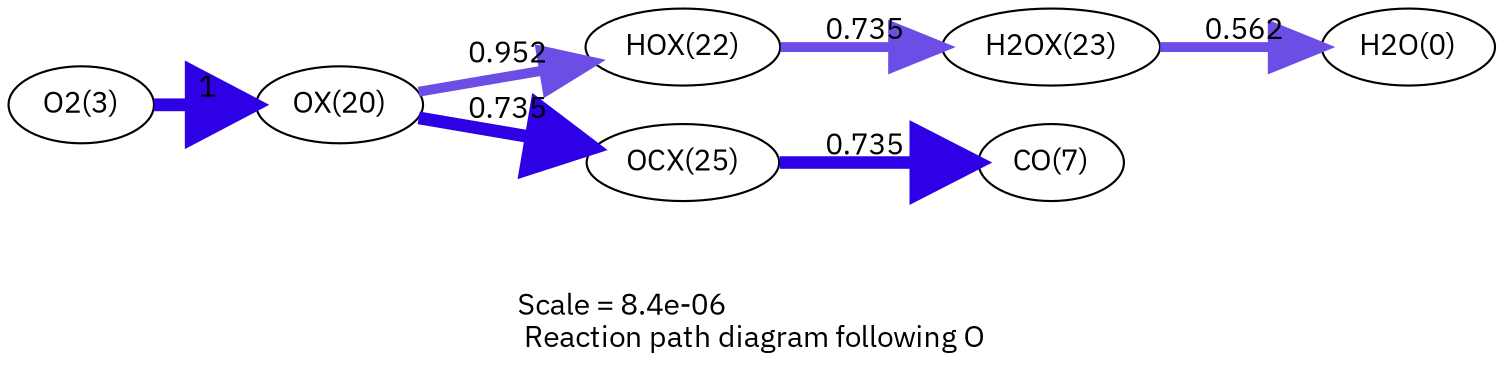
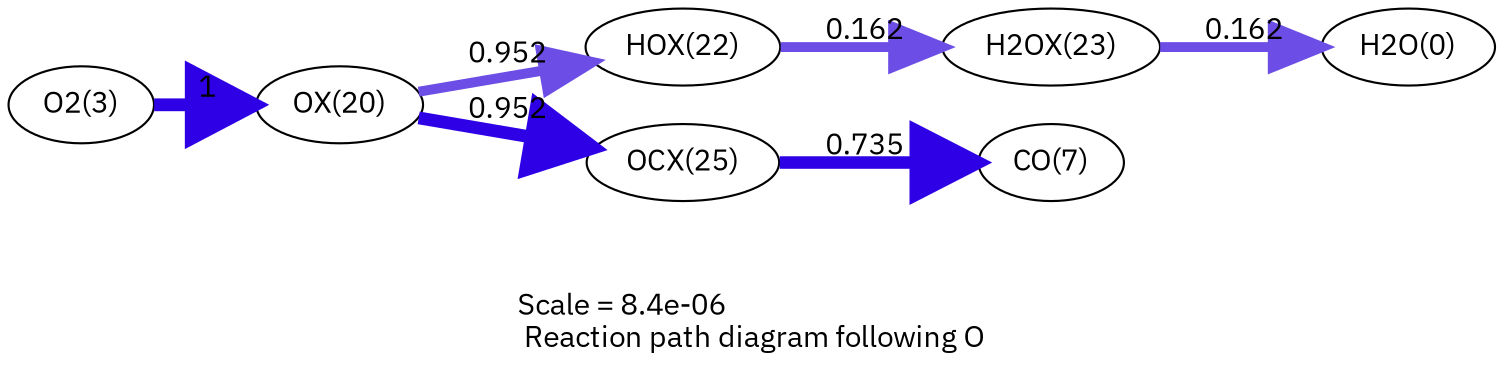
(862, 31) -> (862, 31)
(1241, 31) -> (1241, 31)
(504, 110) -> (504, 110)
